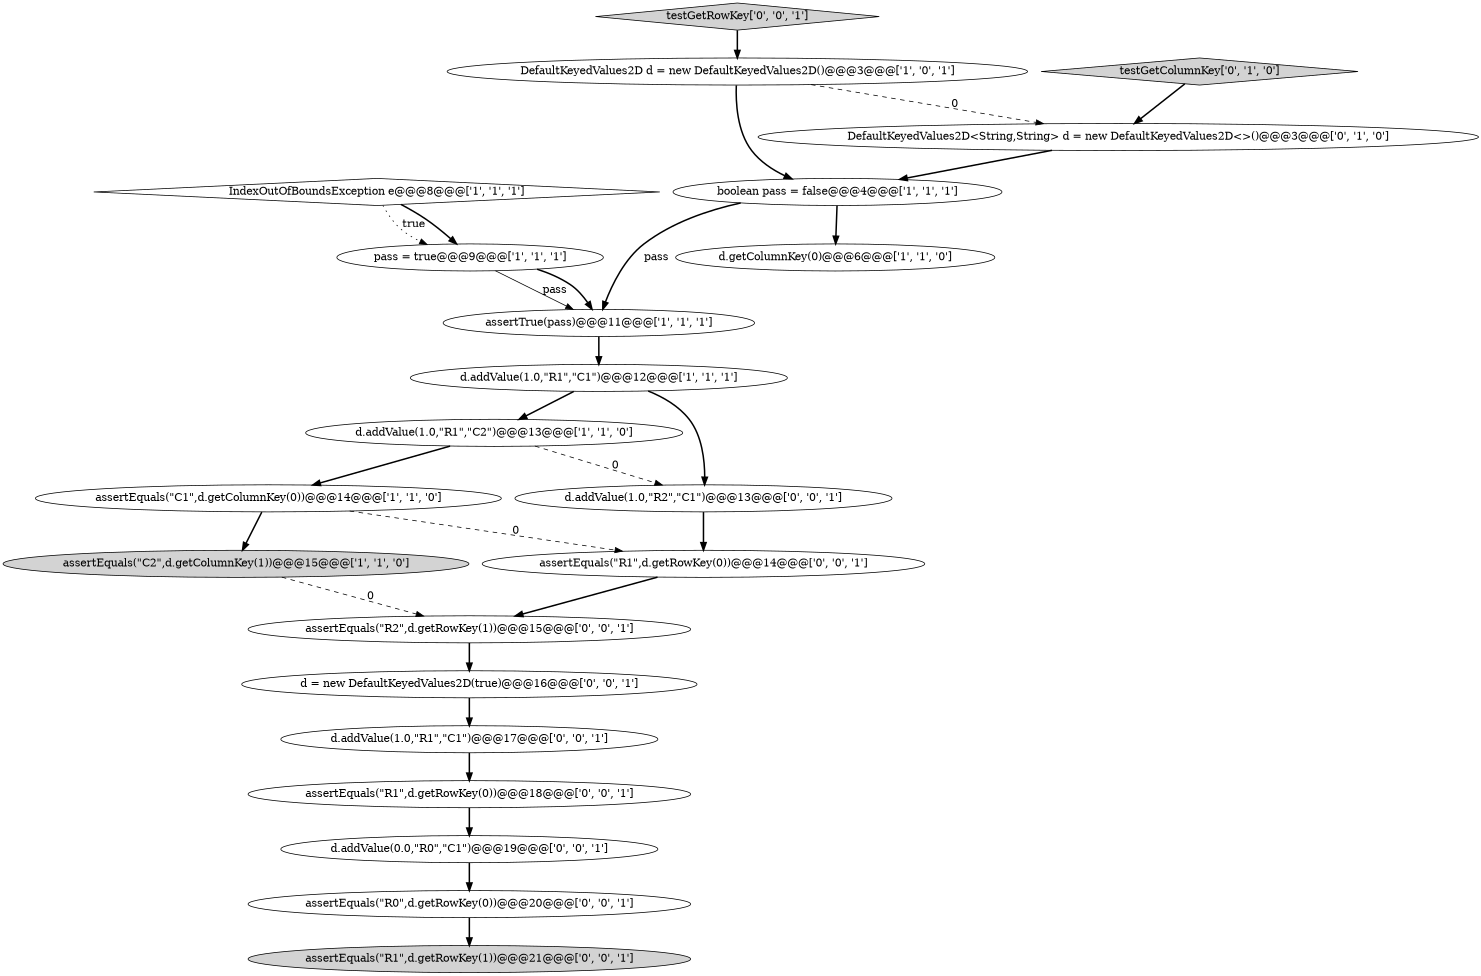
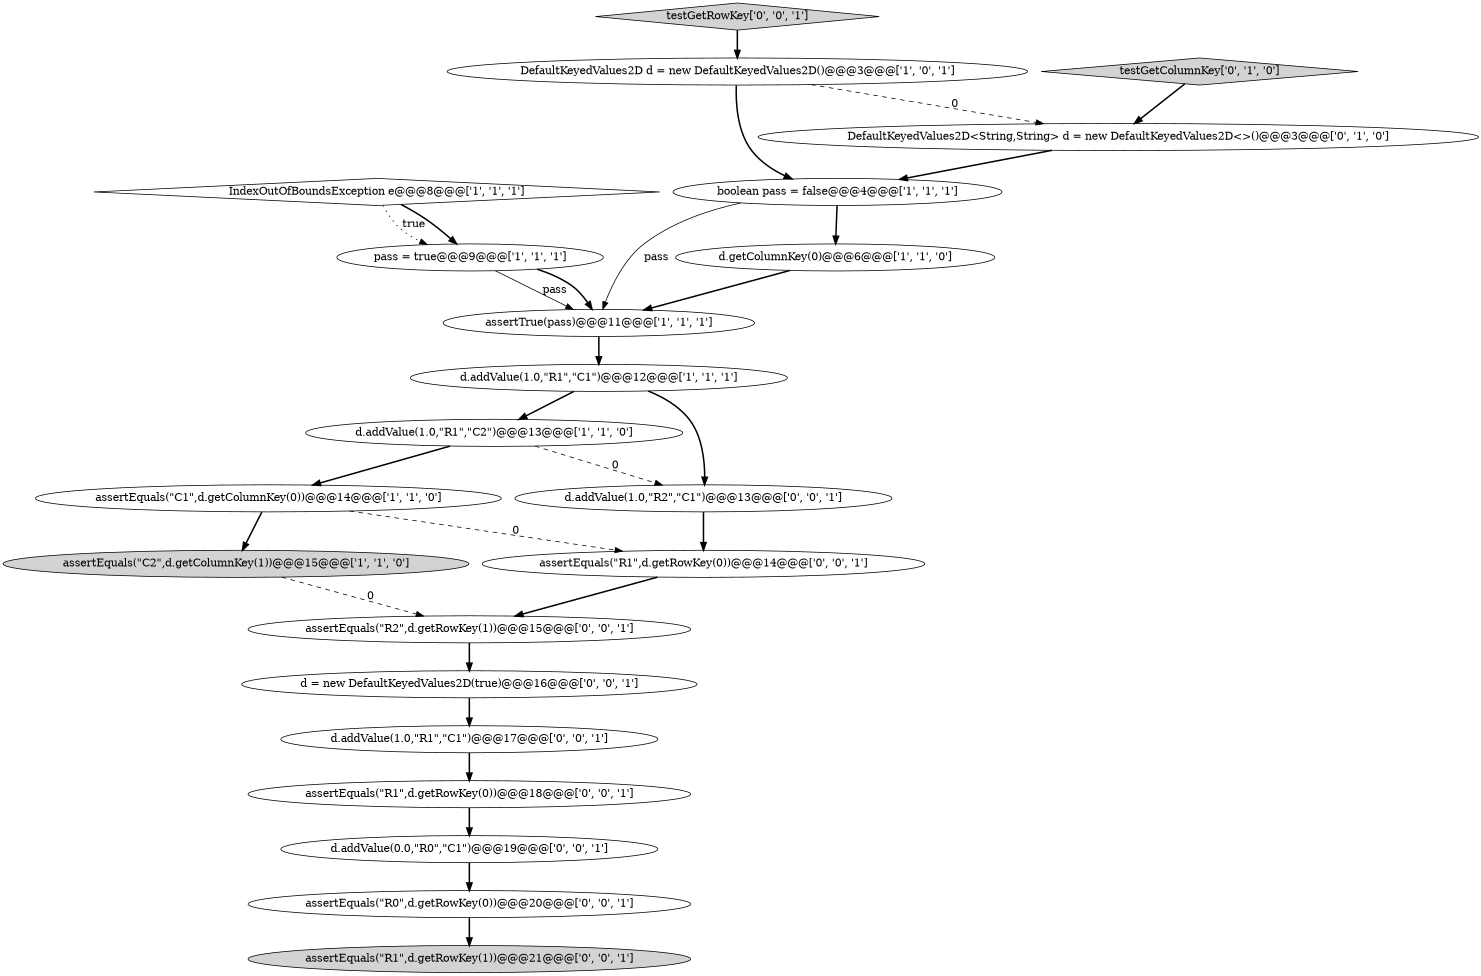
(659, 234) -> (659, 234)
none -> (721, 289)
